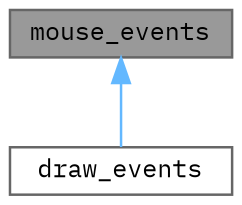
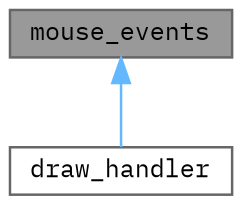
(121, 171) -> (121, 171)
